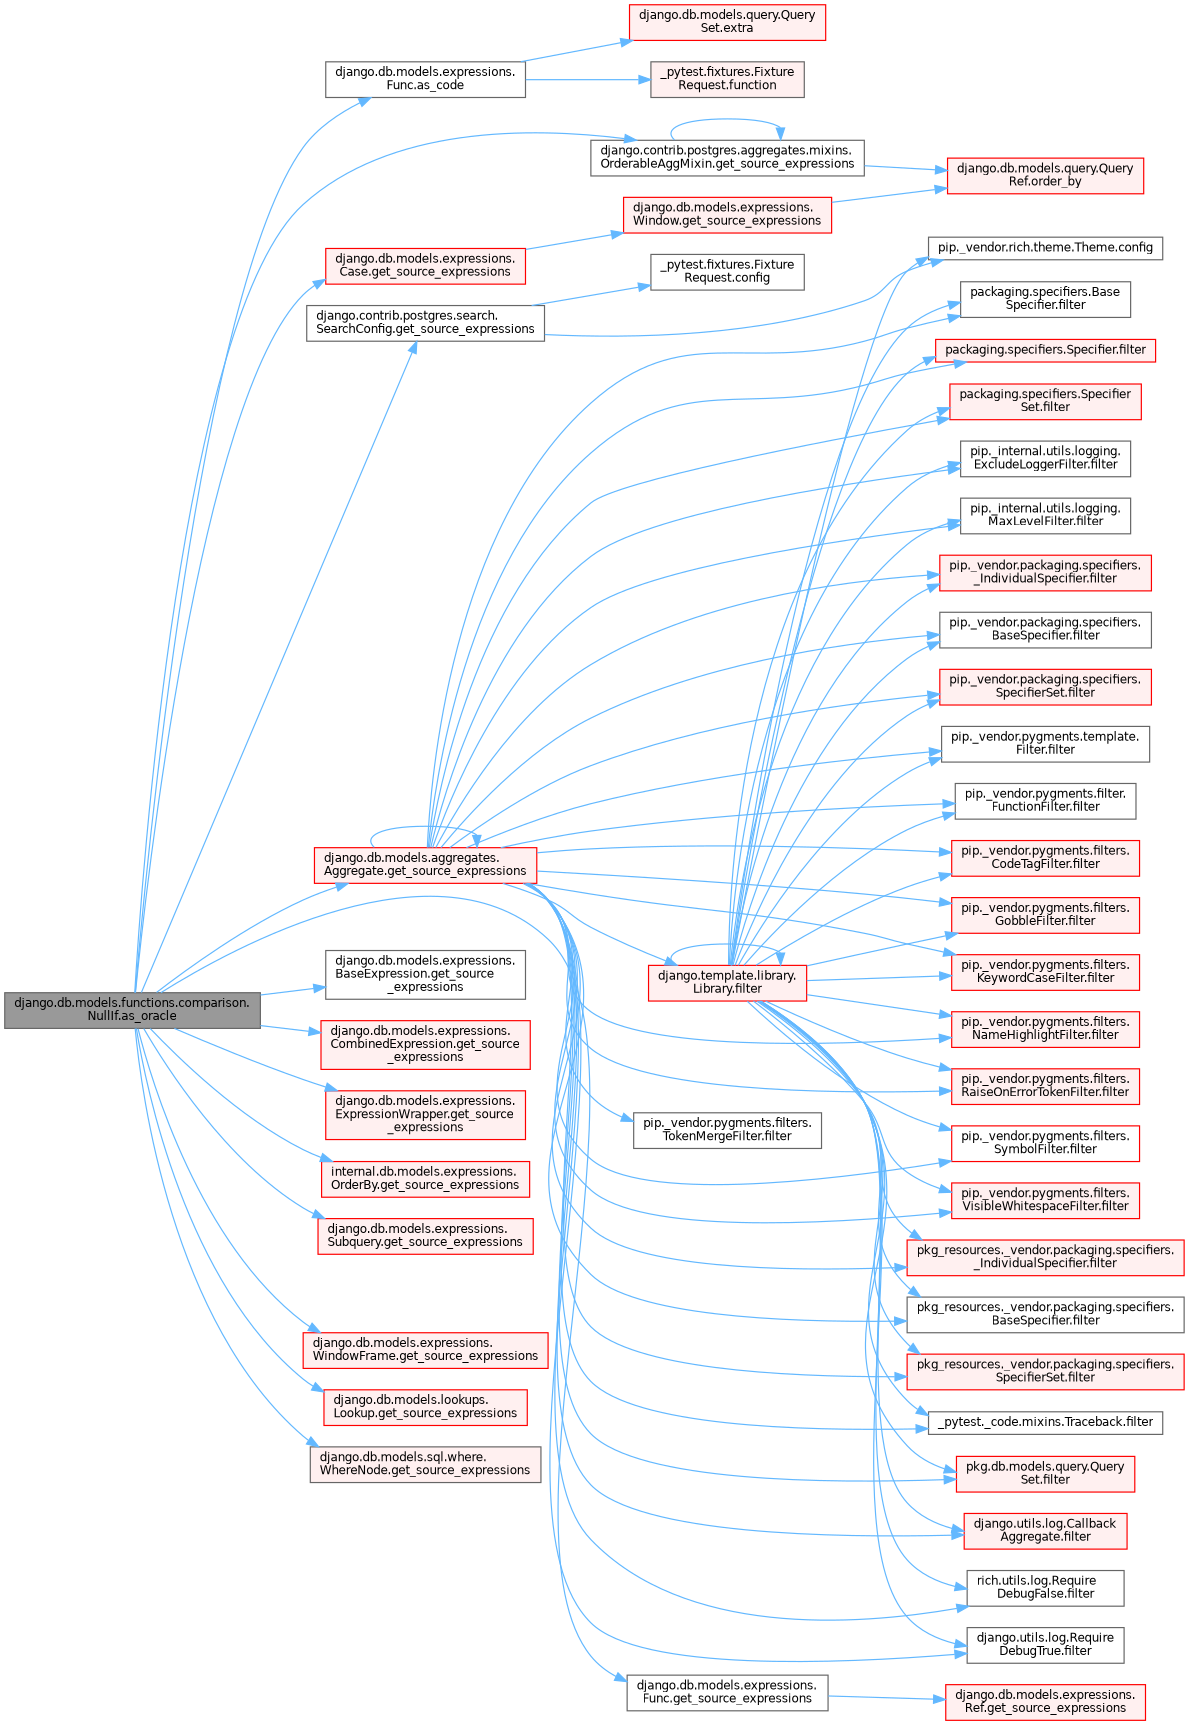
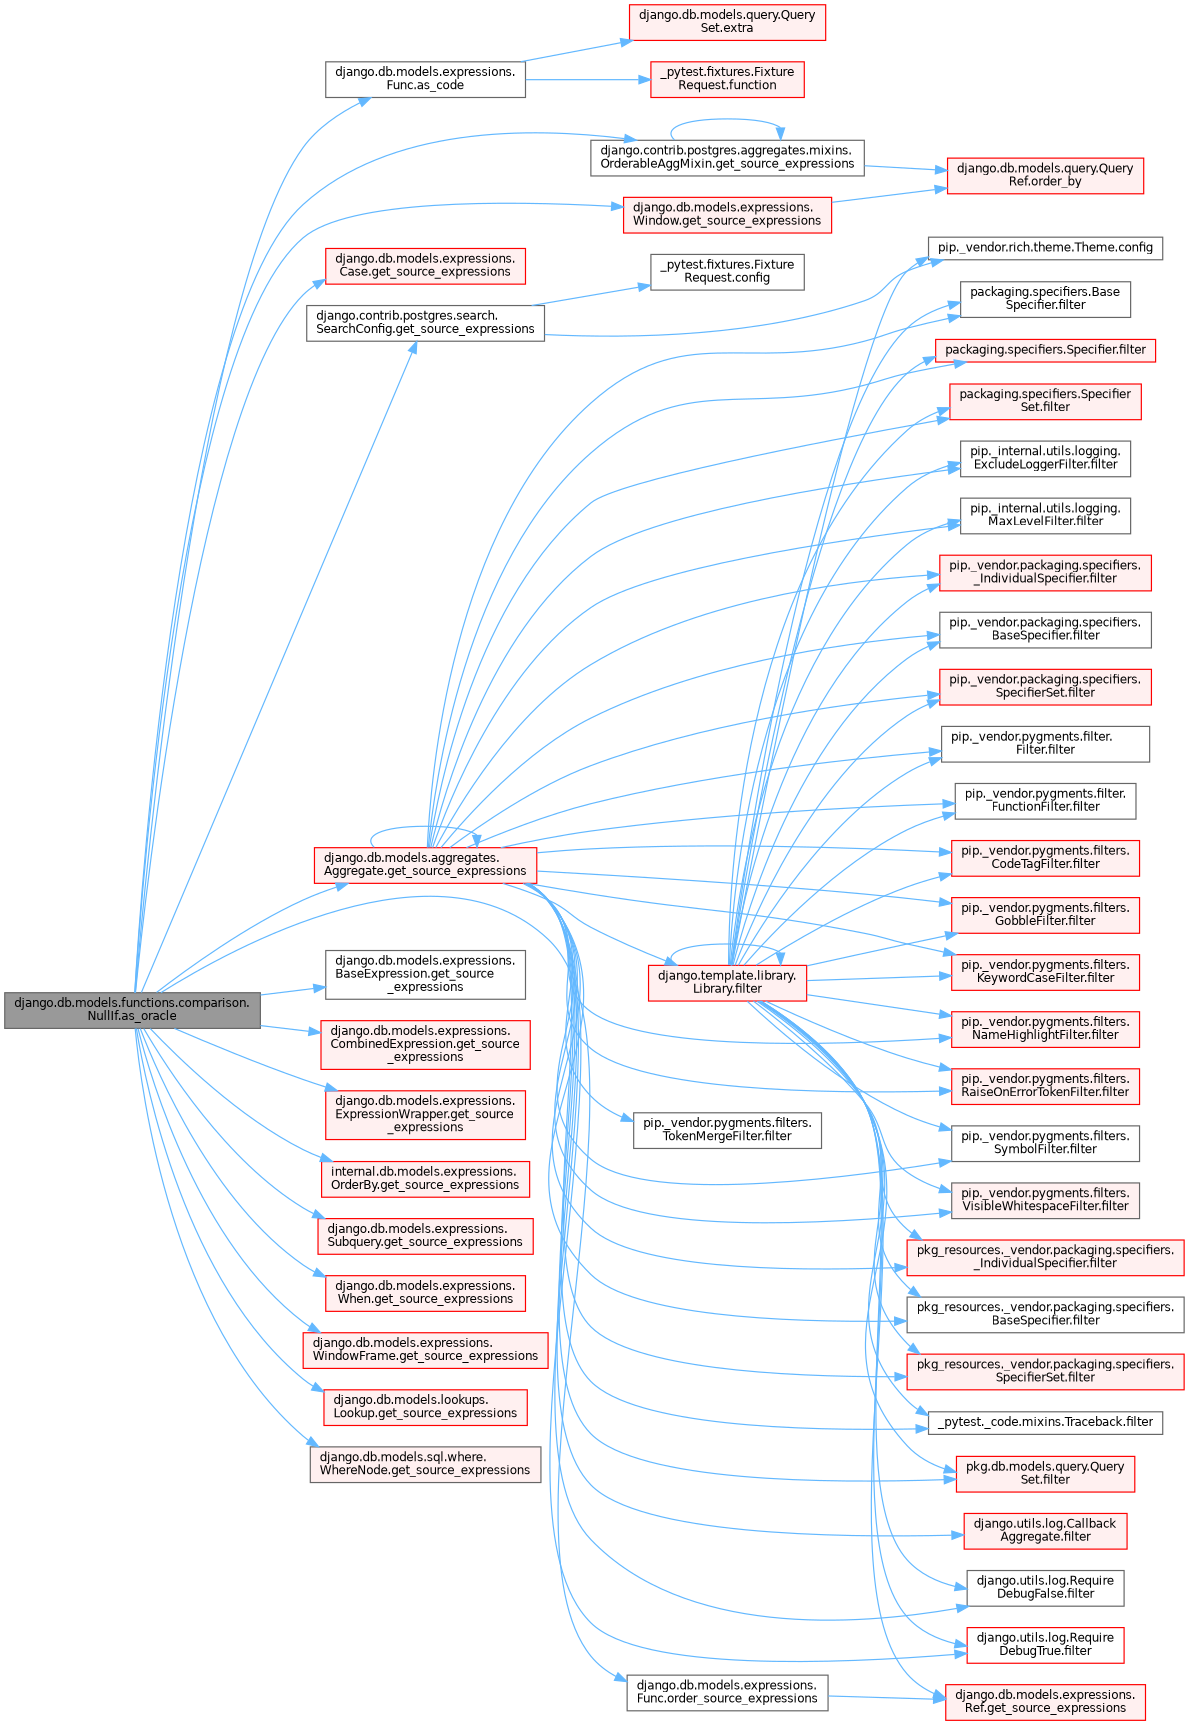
(728, 80) -> (728, 80)
(569, 242) -> (232, 371)
(1046, 744) -> (1046, 744)
(1046, 1144) -> (1046, 1144)
(1046, 1201) -> (1046, 1201)
(880, 1257) -> (879, 1334)
none -> (426, 1294)
(1046, 1588) -> (1046, 1588)
(1046, 1645) -> (1046, 1645)
(728, 1693) -> (728, 1693)
